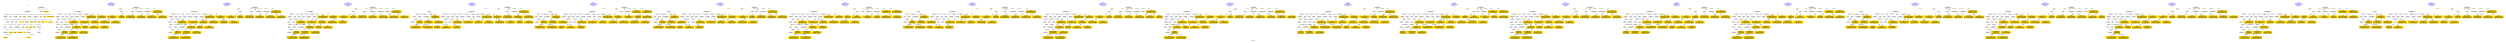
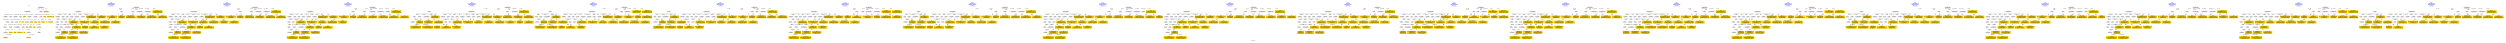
(36, 22) -> (36, 22)
